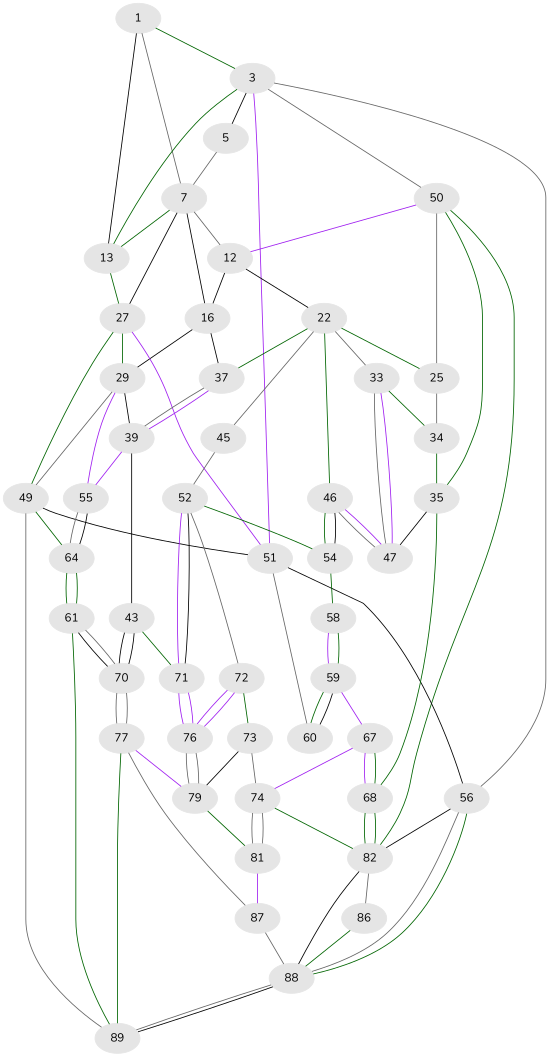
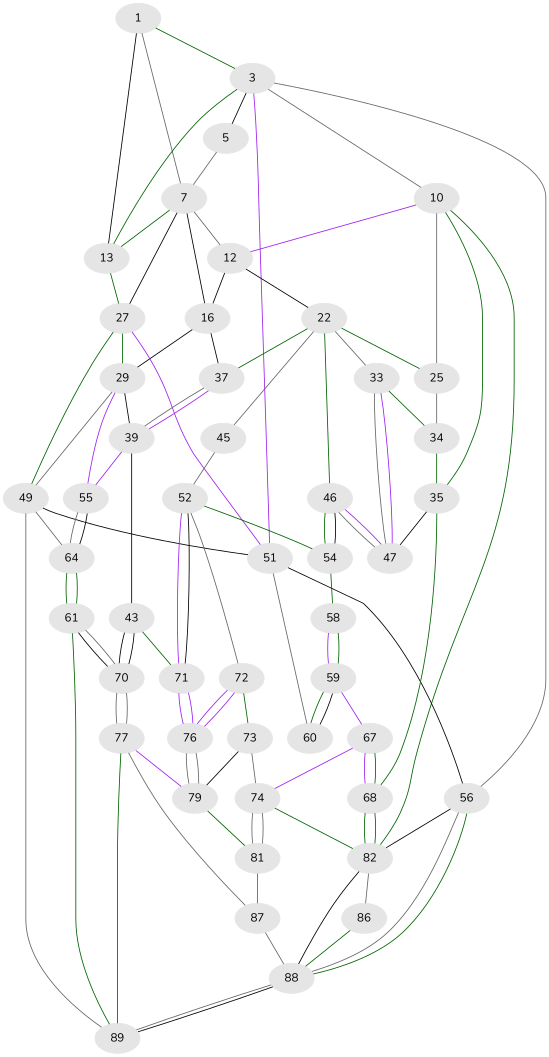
(437, 198) -> (437, 198)
(49, 528) -> (49, 528)
